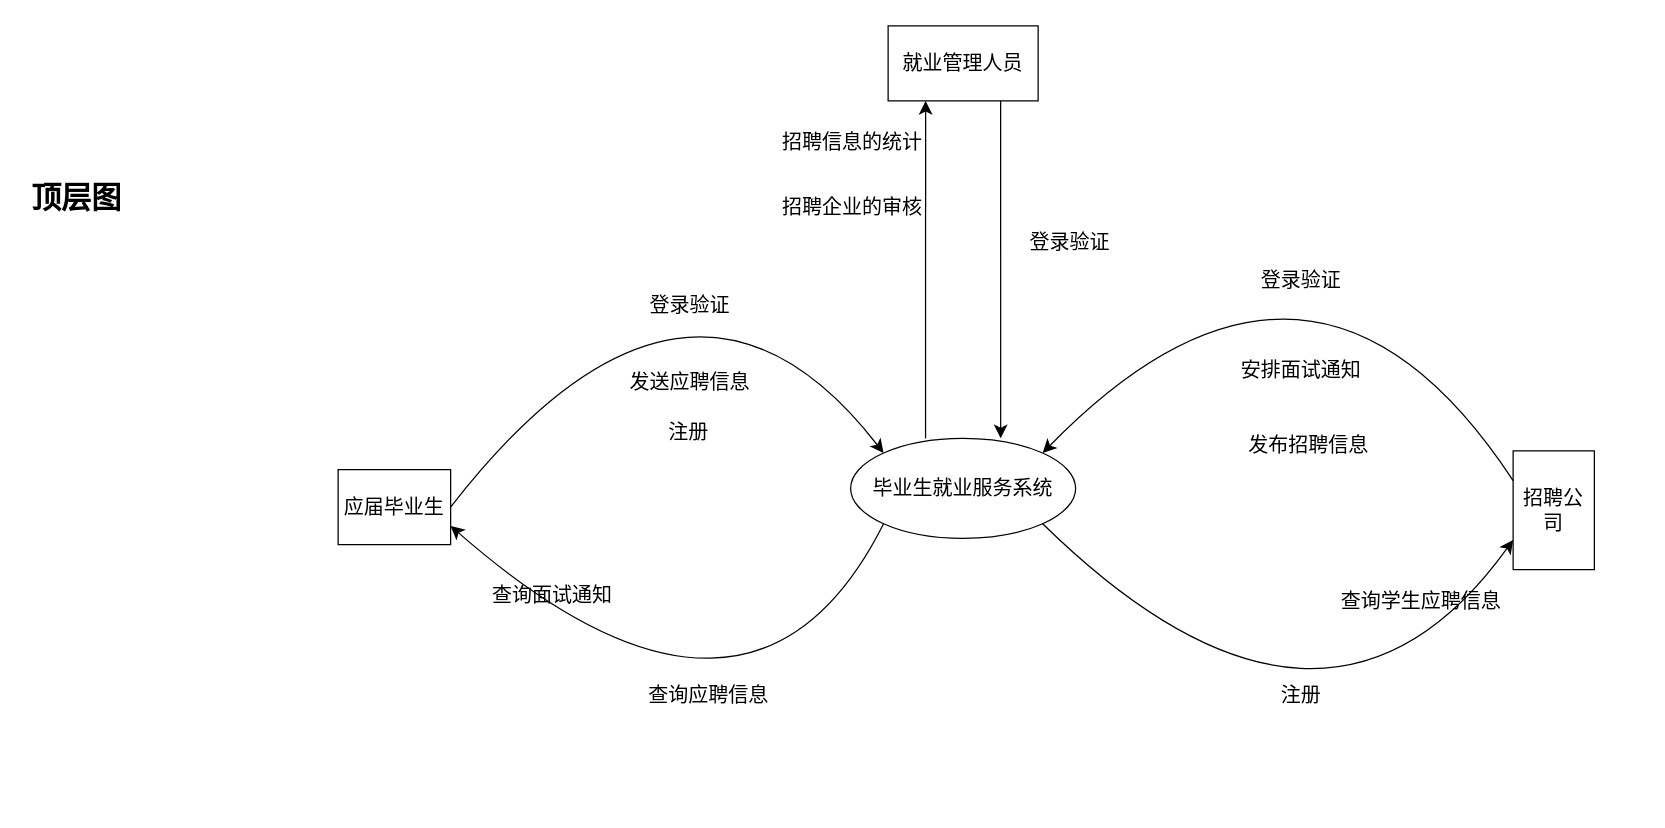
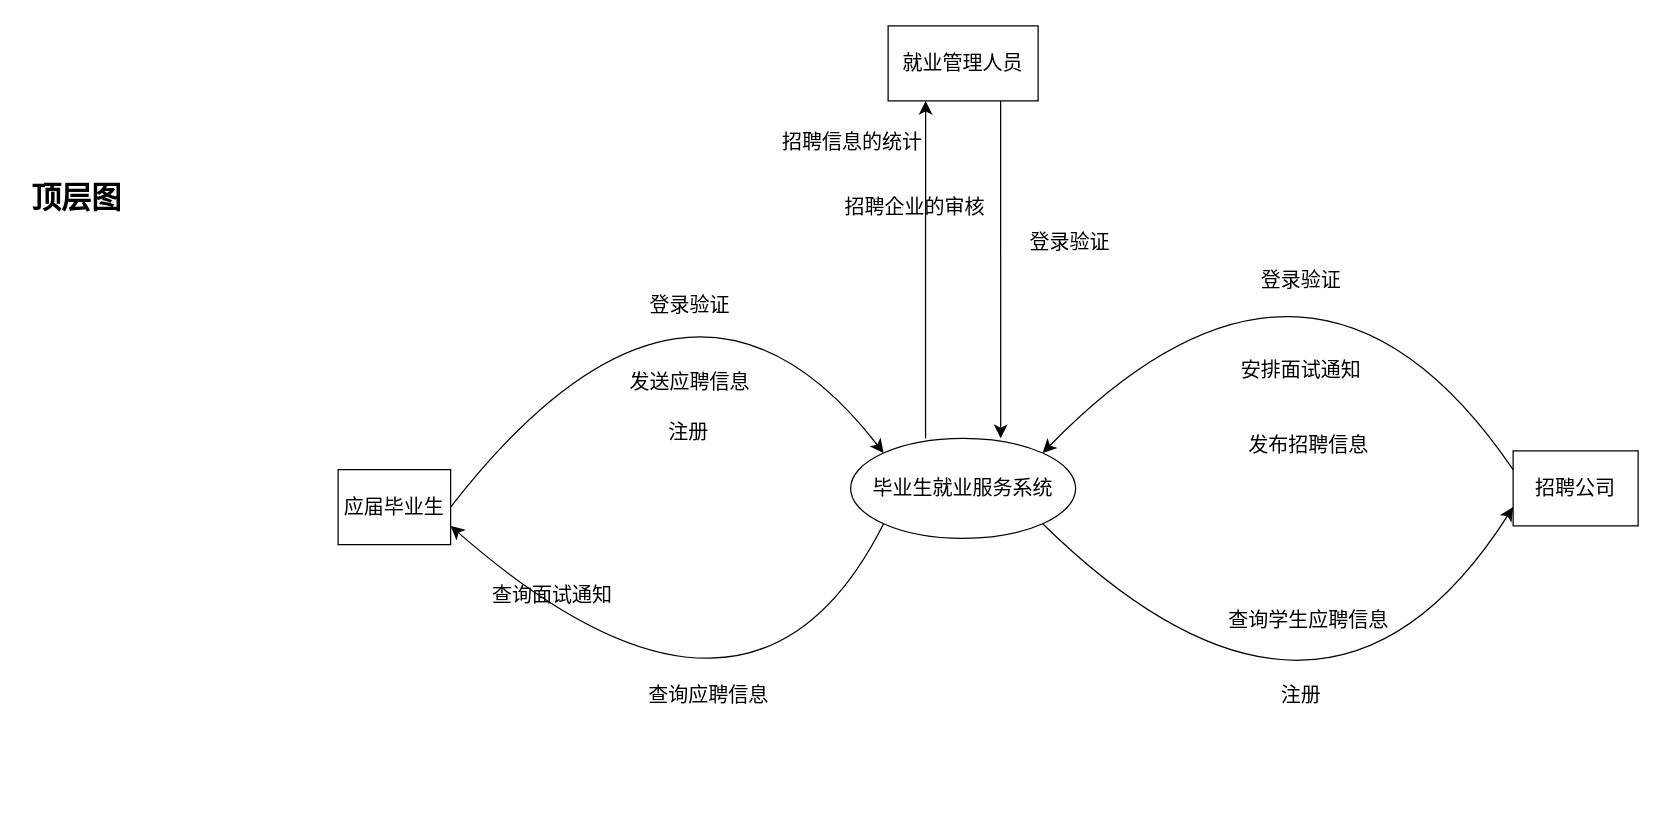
(852, 207) -> (914, 207)
(1554, 510) -> (1576, 488)
(1421, 601) -> (1308, 619)
